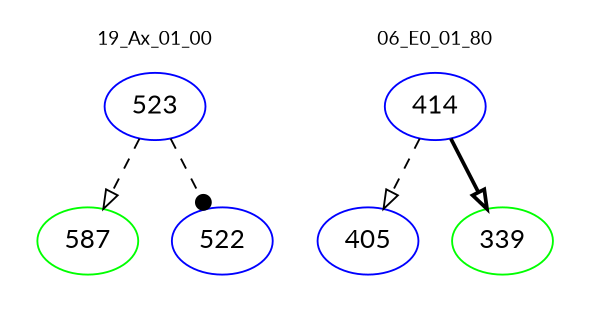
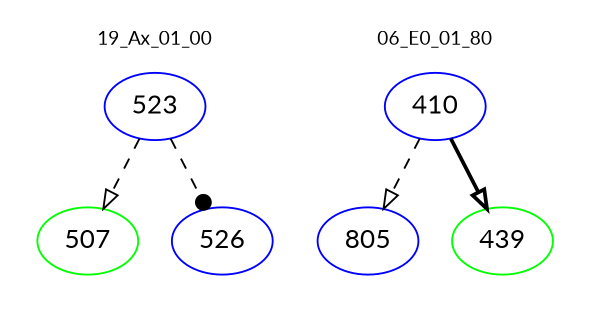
(435, 106) -> (435, 106)
(88, 241) -> (88, 241)
(222, 241) -> (222, 241)
(368, 241) -> (368, 241)
(503, 241) -> (503, 241)
